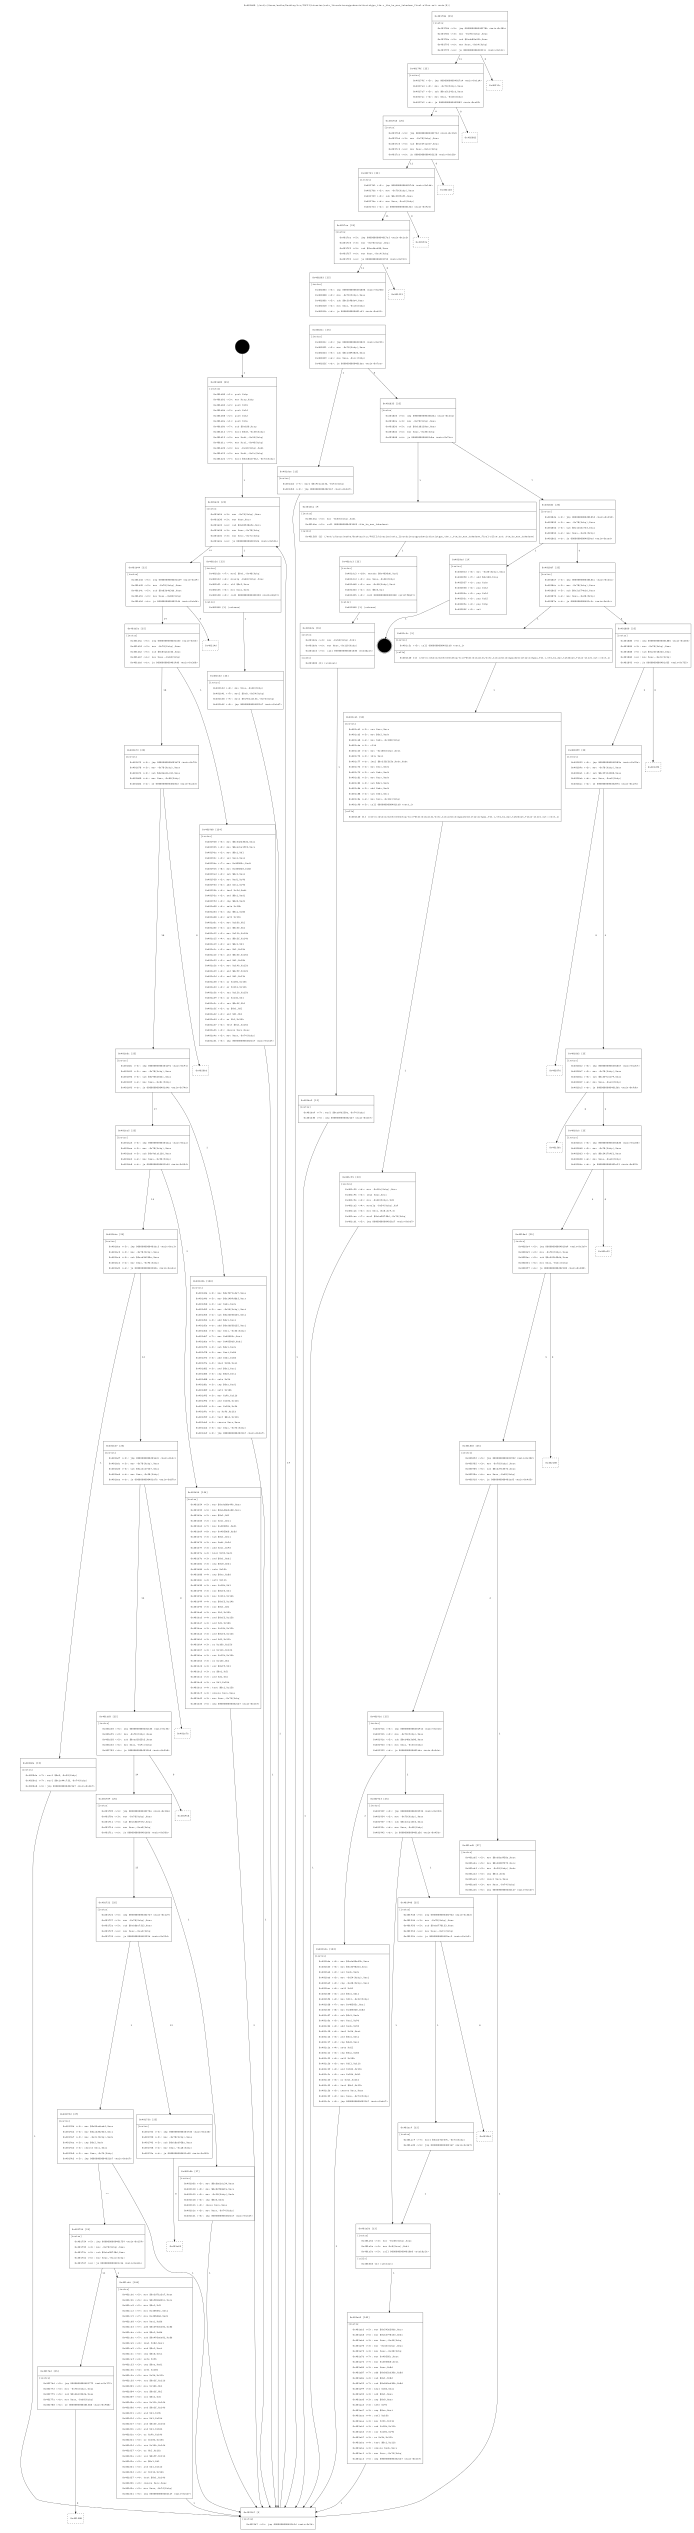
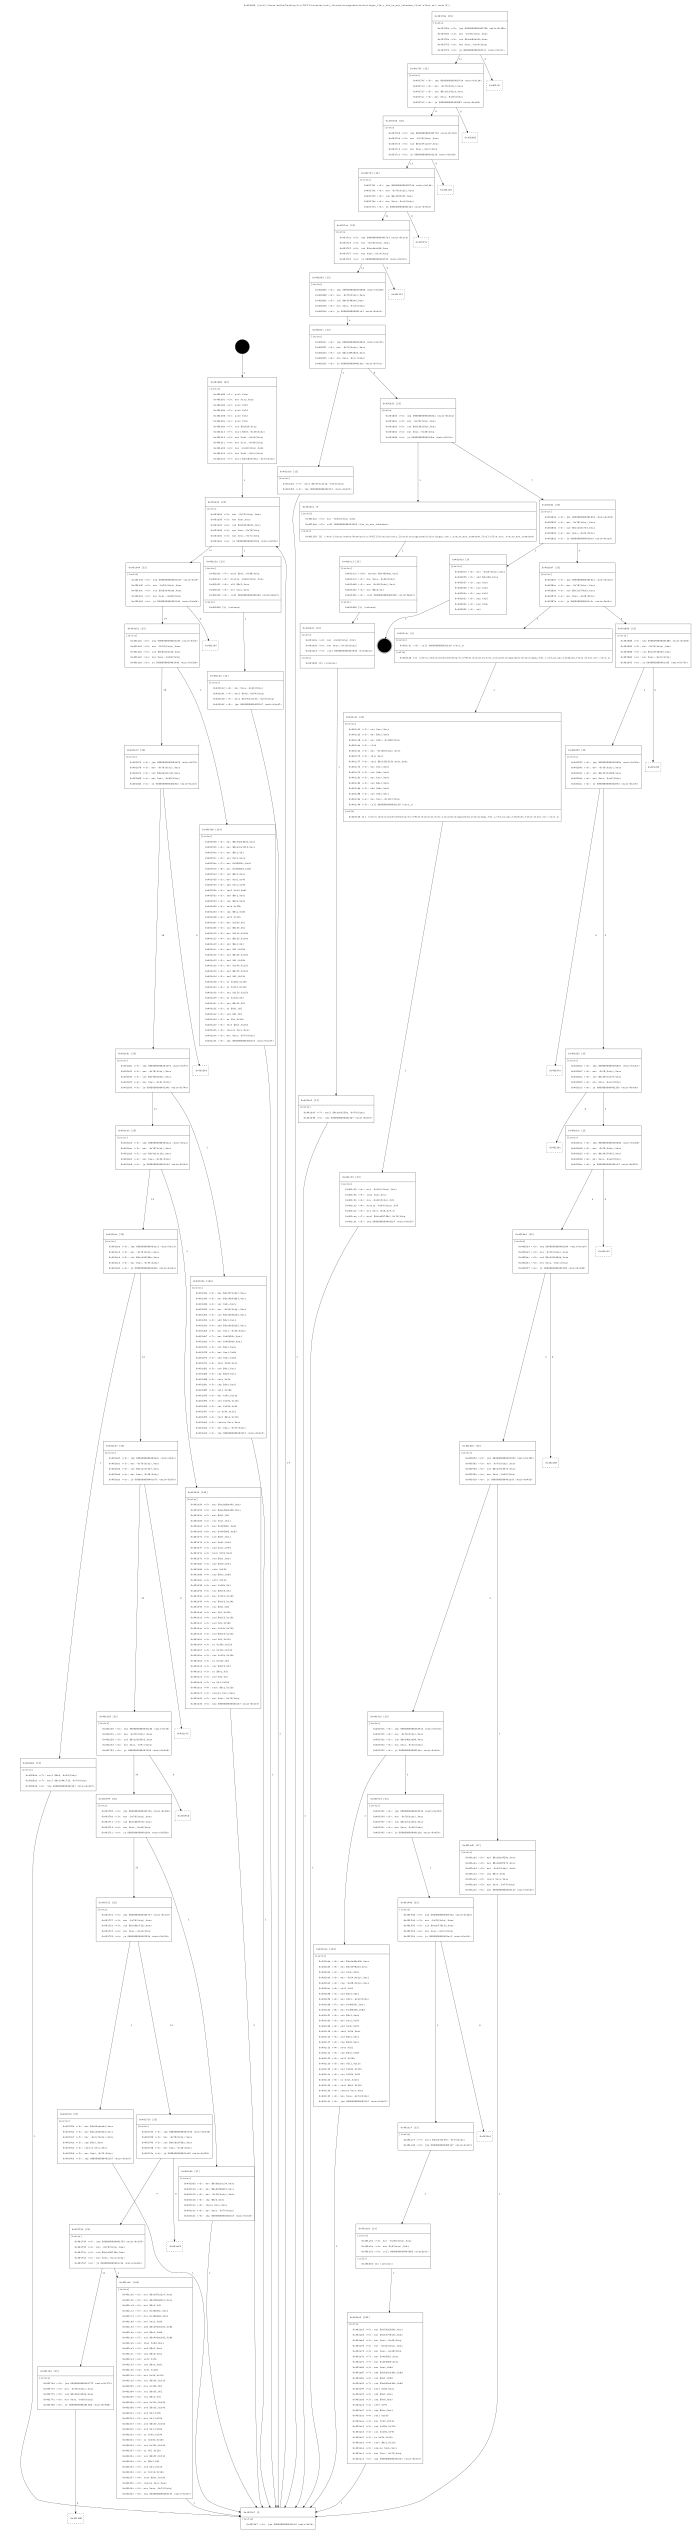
none -> (348, 320)
(392, 2030) -> none
(101, 2193) -> (141, 2191)
